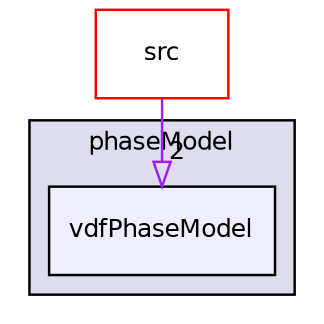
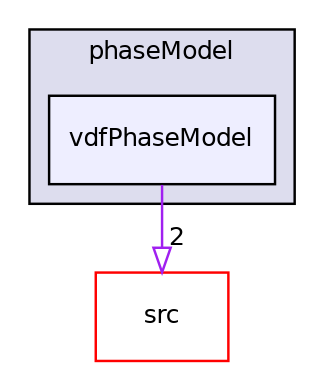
(162, 135) -> (162, 219)
